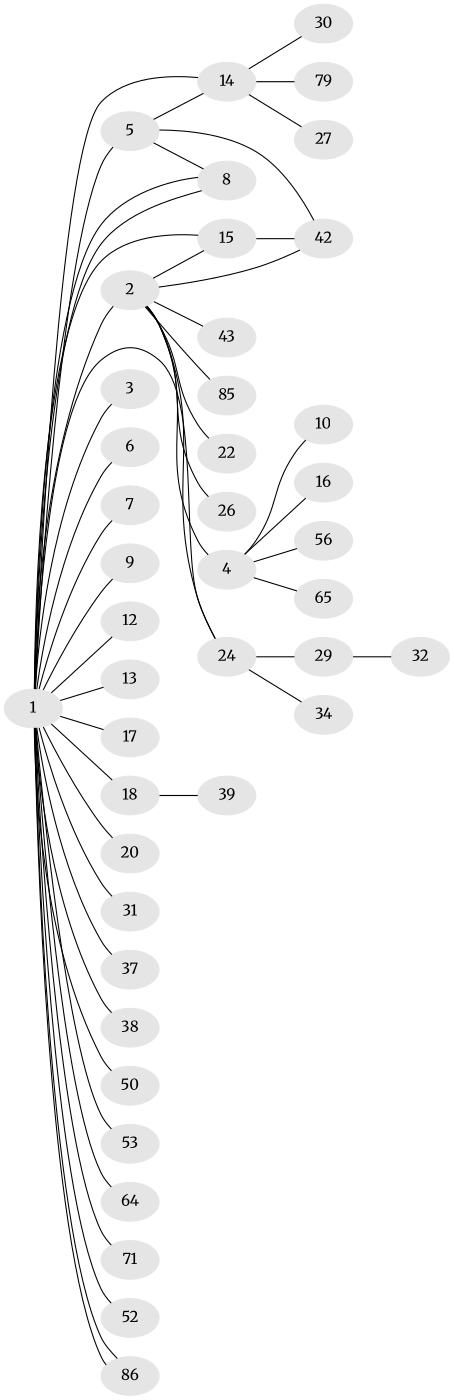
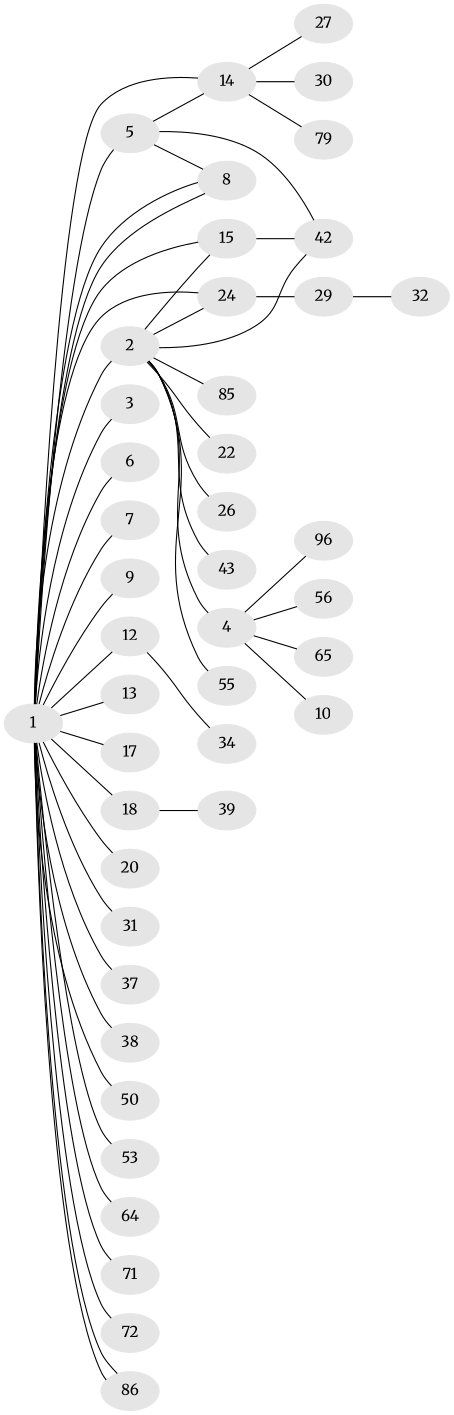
(324, 483) -> (324, 541)
none -> (227, 686)
(275, 686) -> (178, 690)
(130, 1318) -> (130, 1333)
